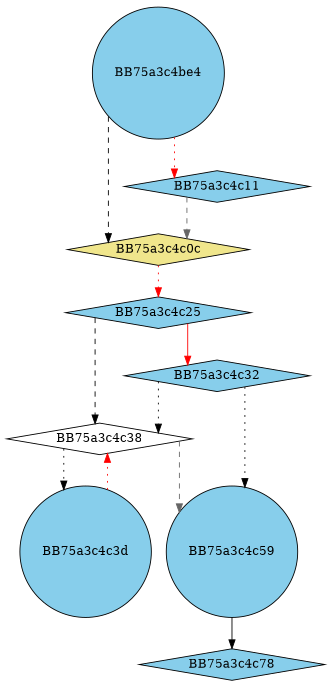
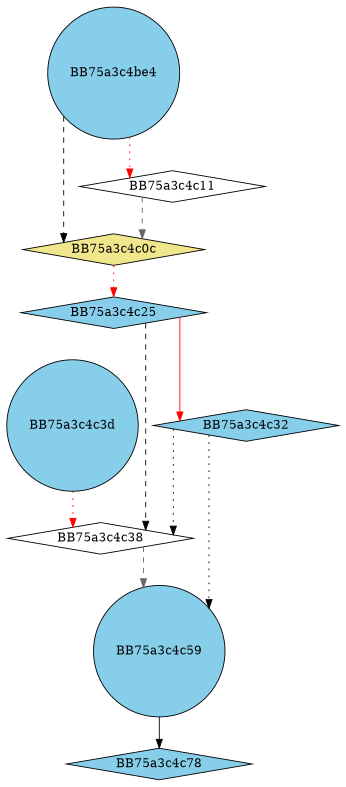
(217, 186) -> (172, 186)
(64, 465) -> none
